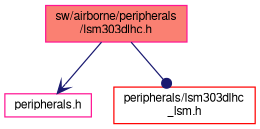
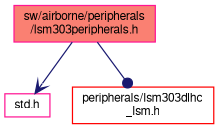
(116, 24) -> (85, 24)
(48, 105) -> (27, 105)
